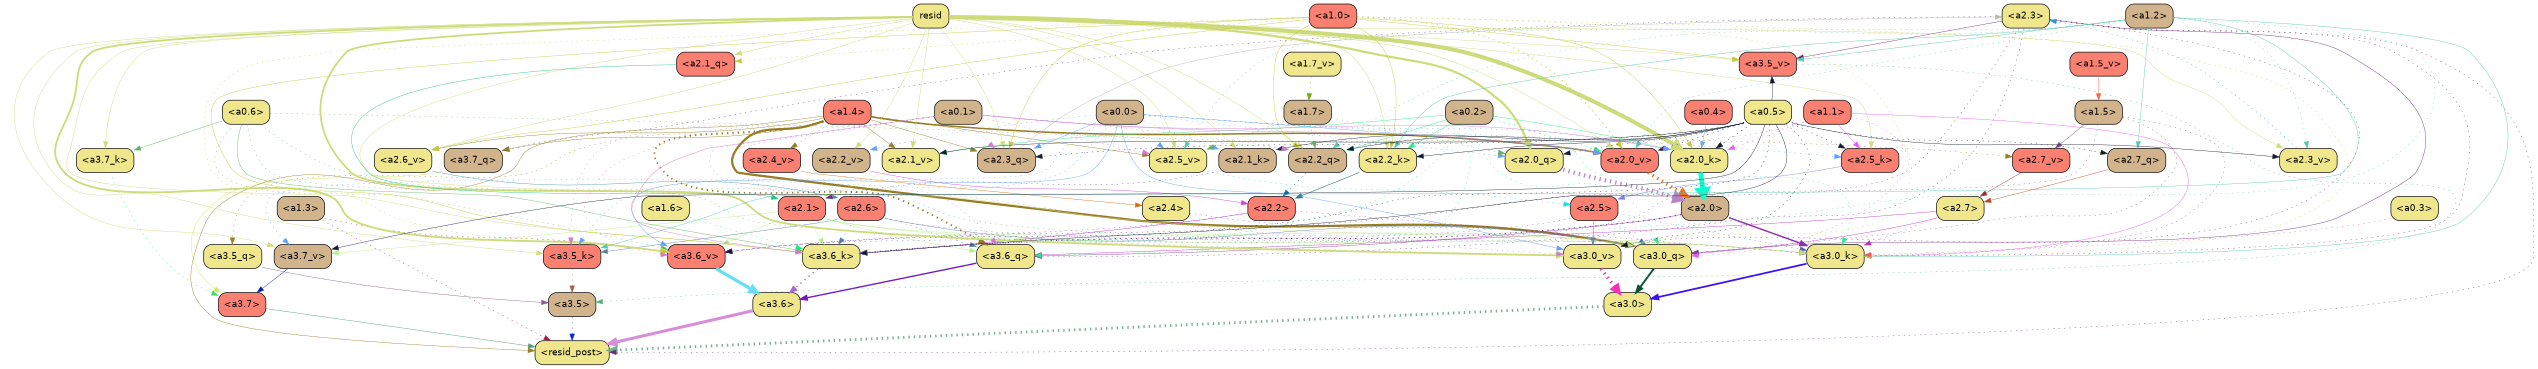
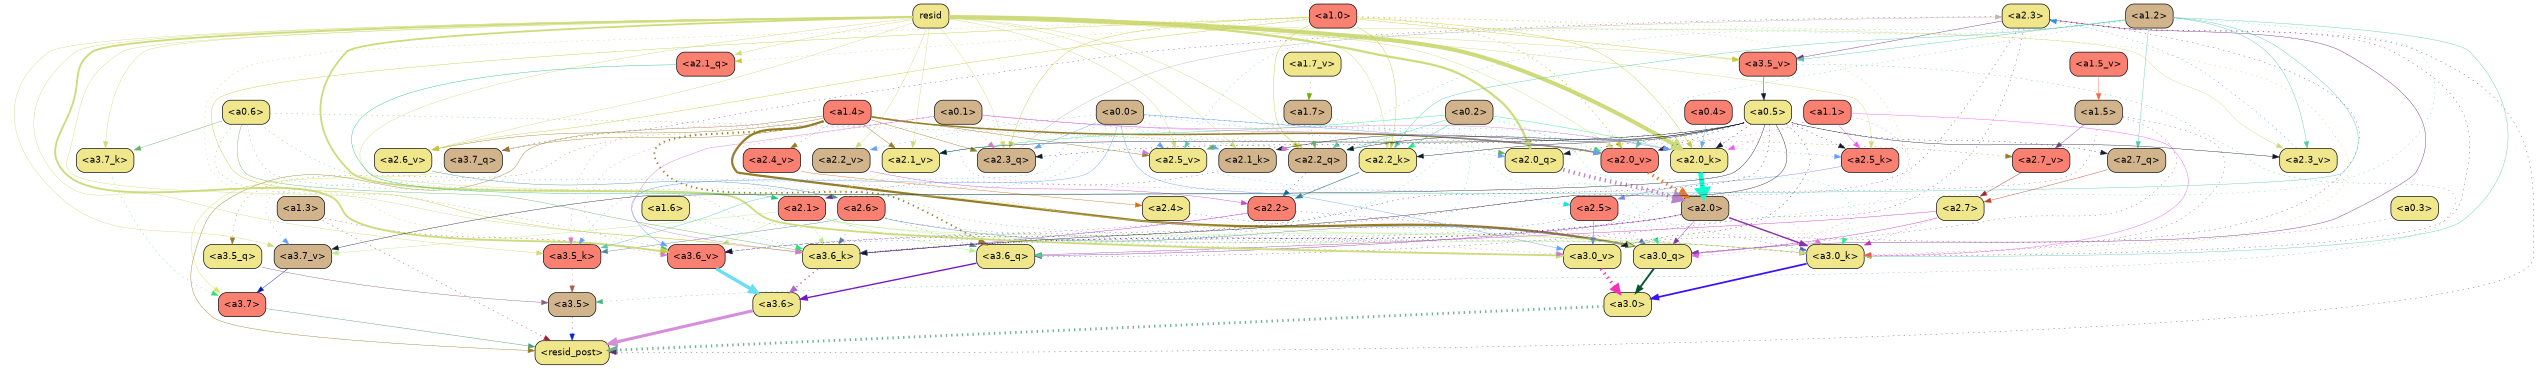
(2266, 51) -> (2266, 51)
(1772, 92) -> (1763, 87)
(713, 170) -> (1169, 188)
none -> (1686, 230)
